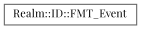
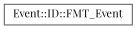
(71, 15) -> (68, 15)
